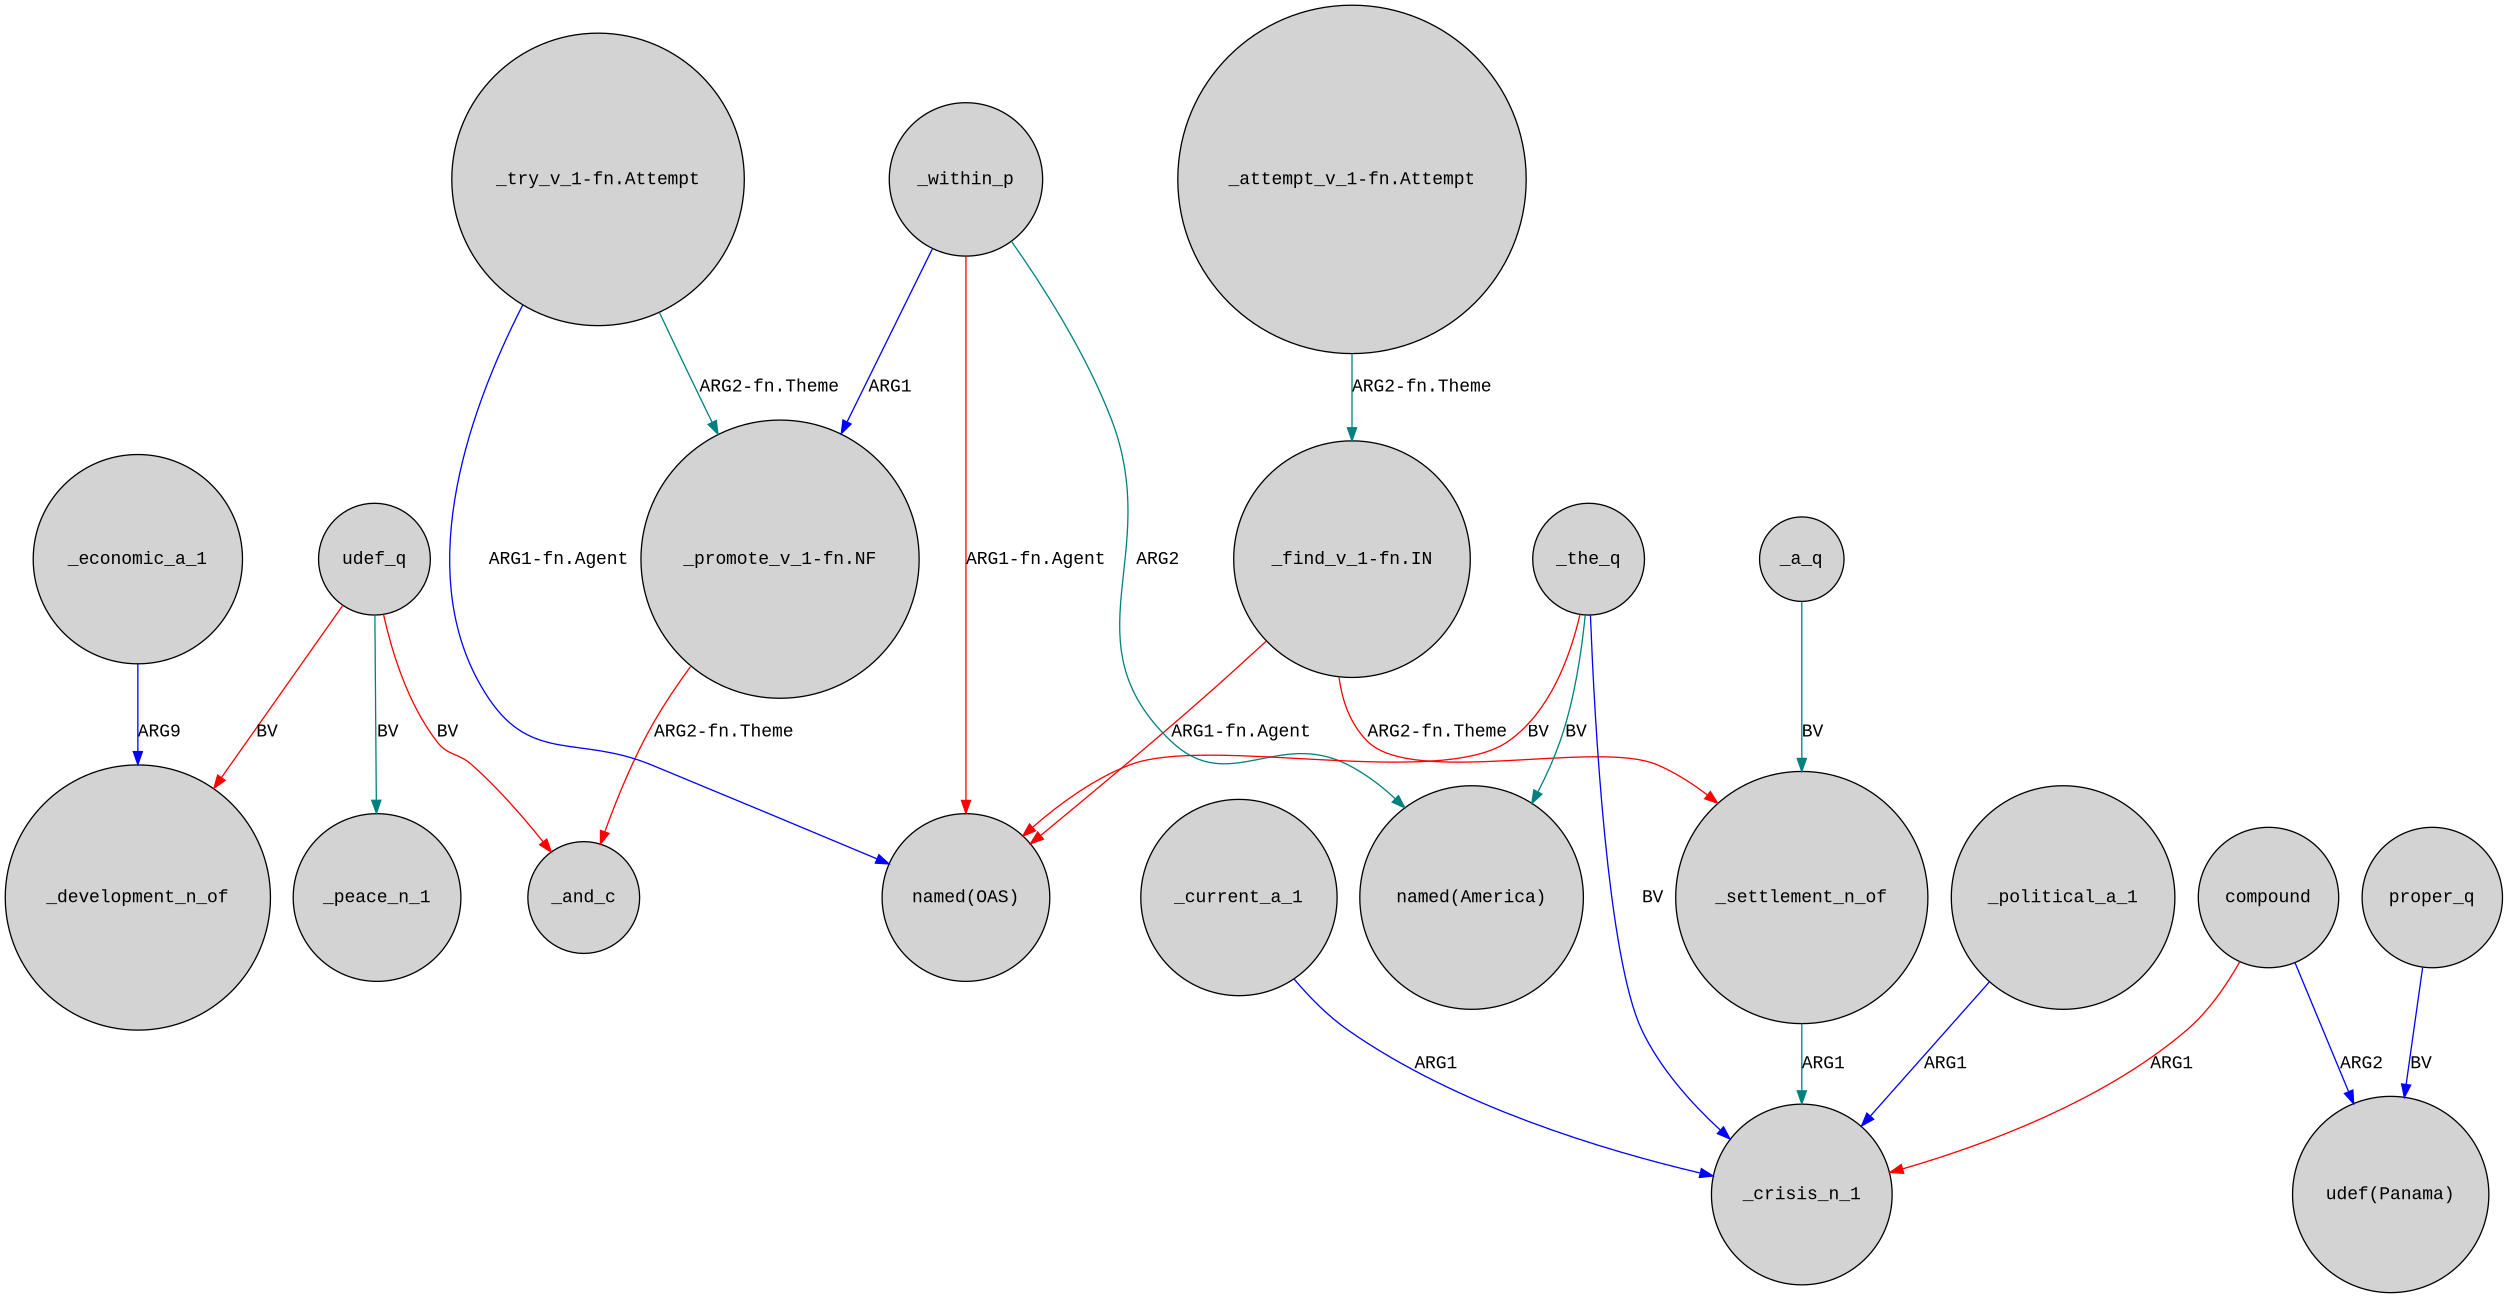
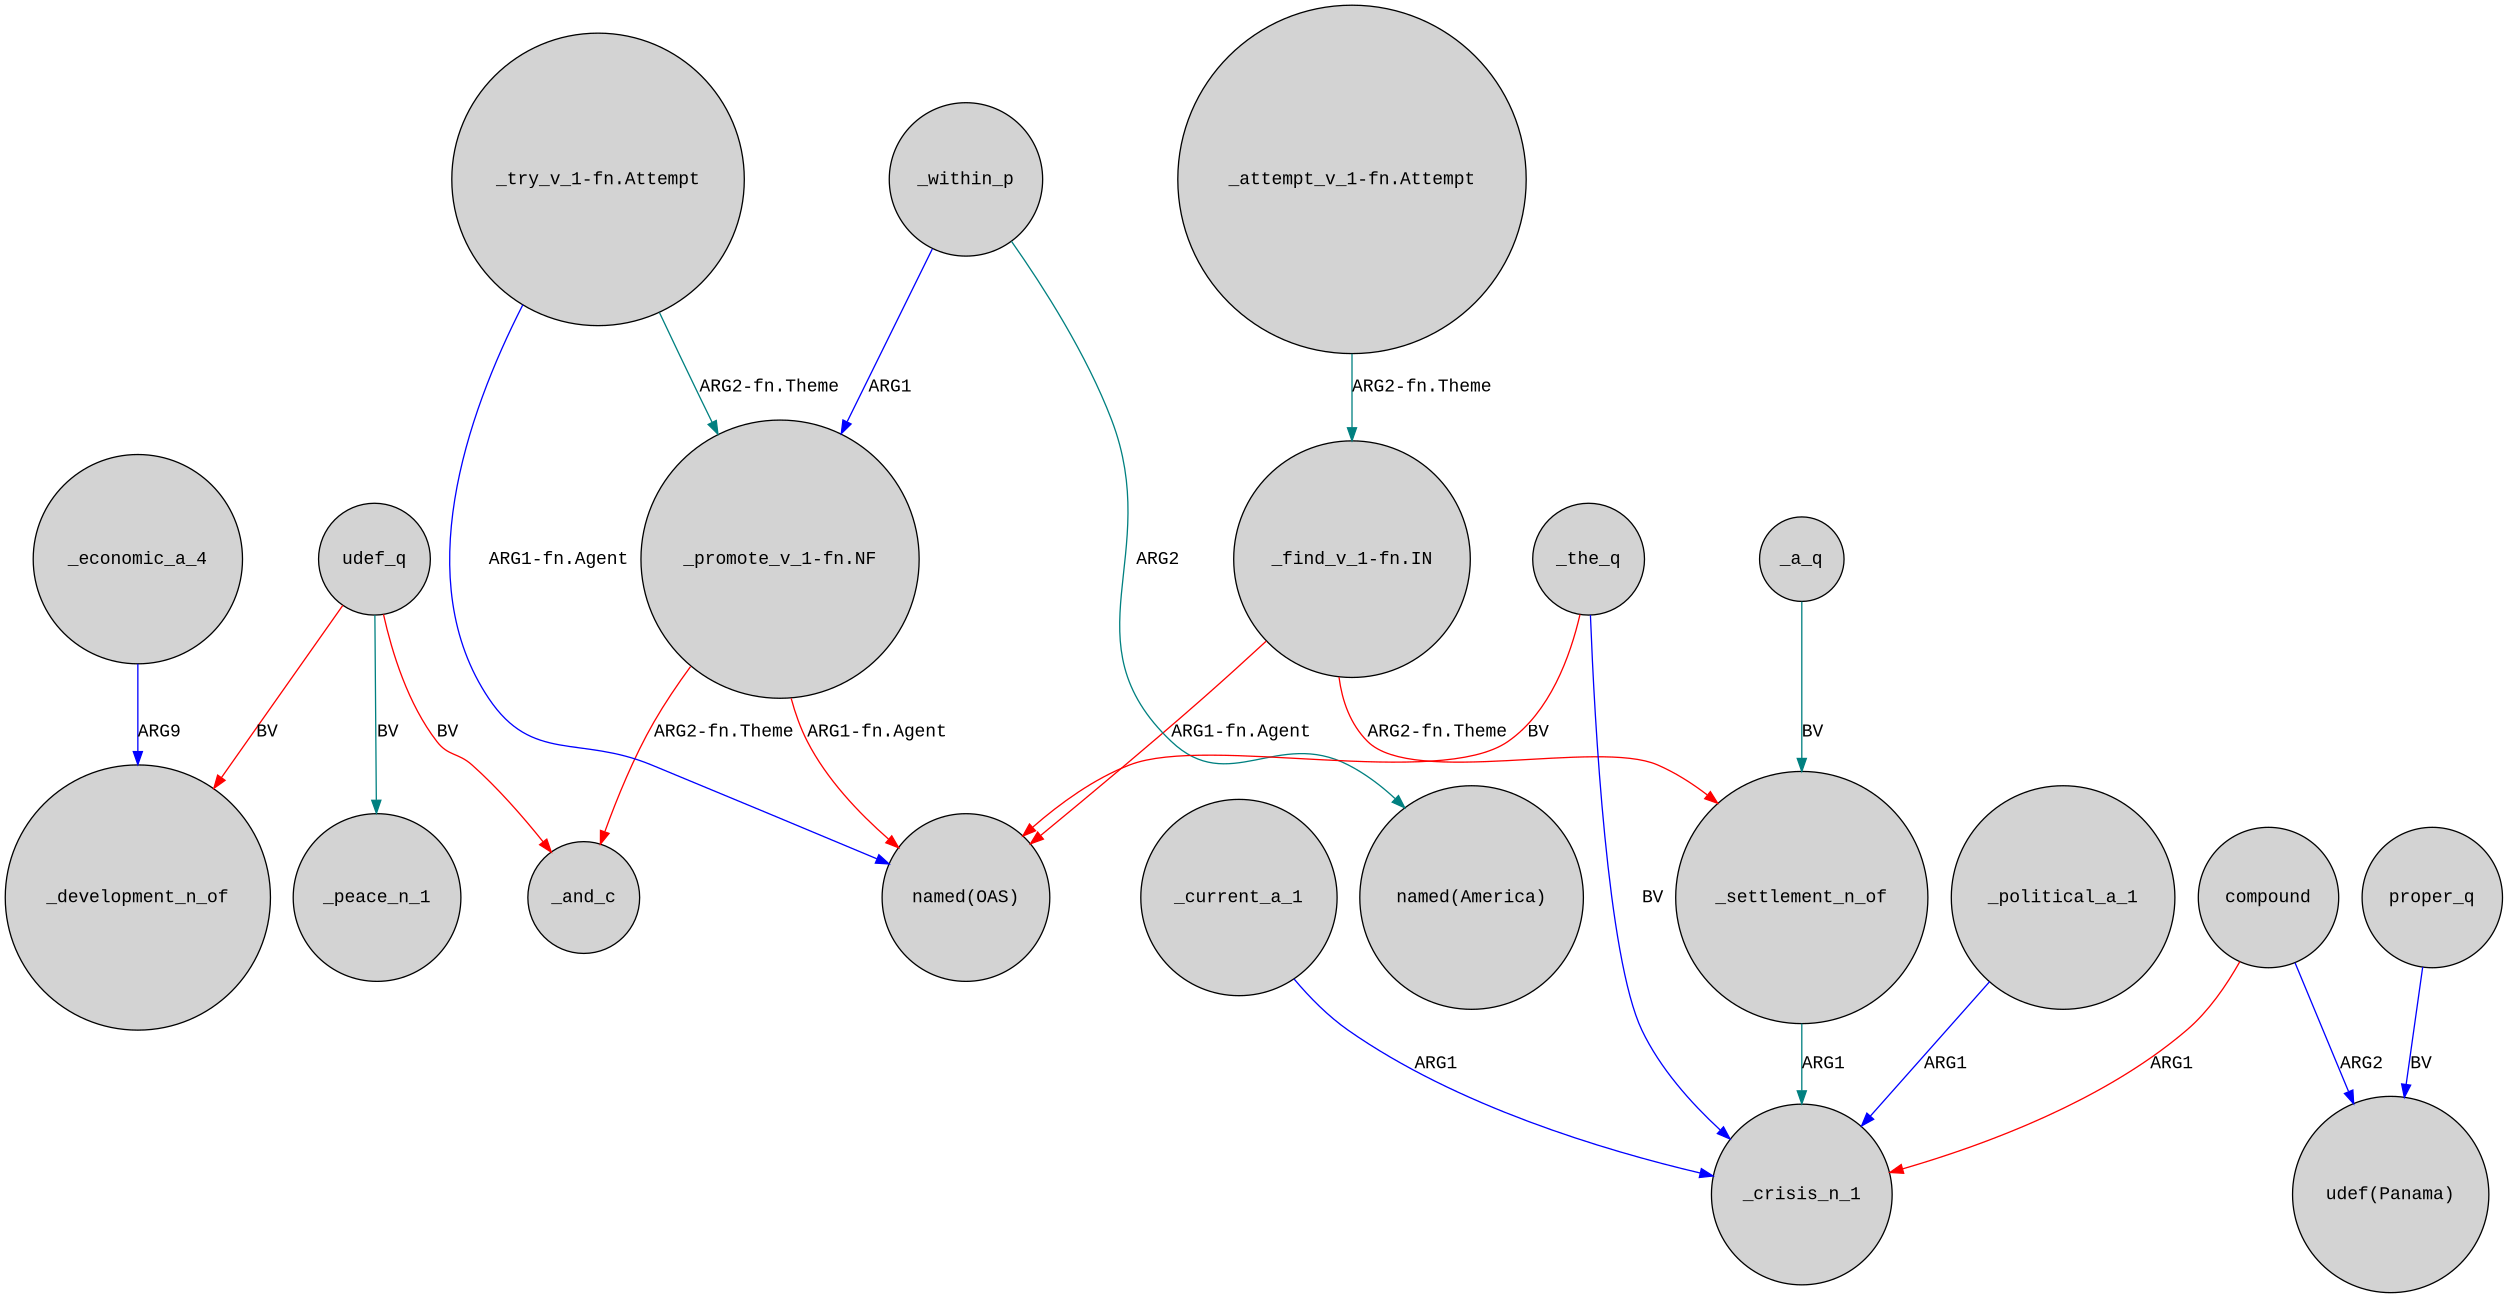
(966, 528) -> (829, 776)
(138, 559) -> (138, 559)
(1570, 706) -> none
